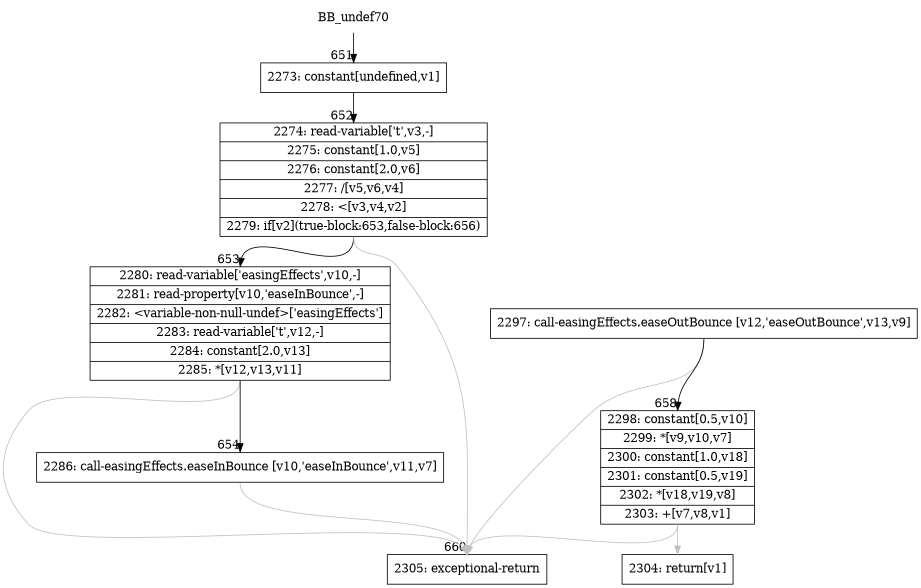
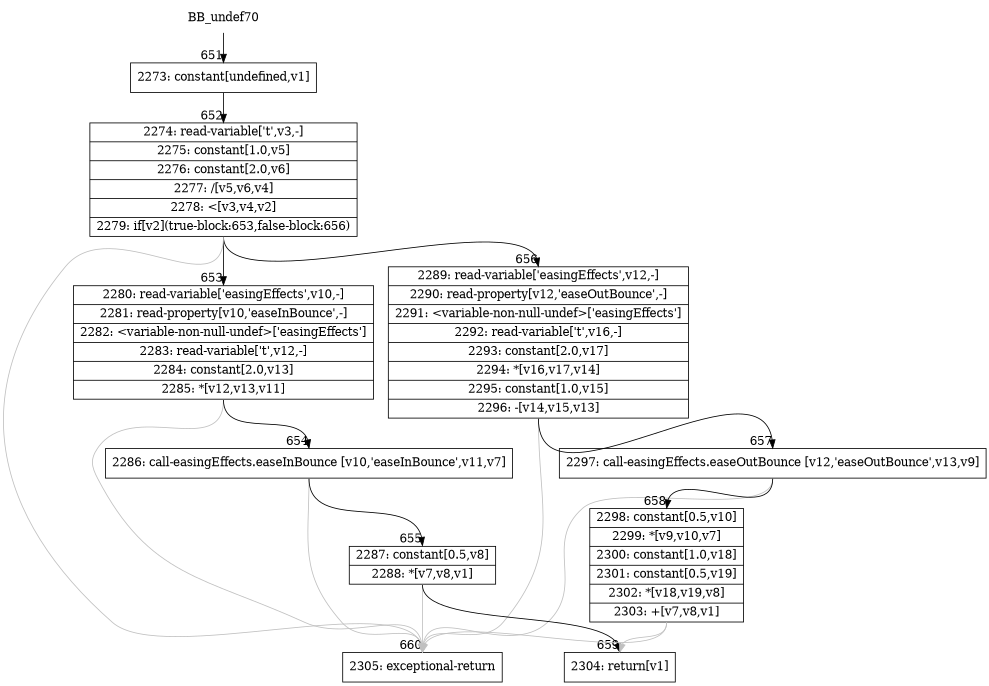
none -> (538, 342)
none -> (422, 565)
